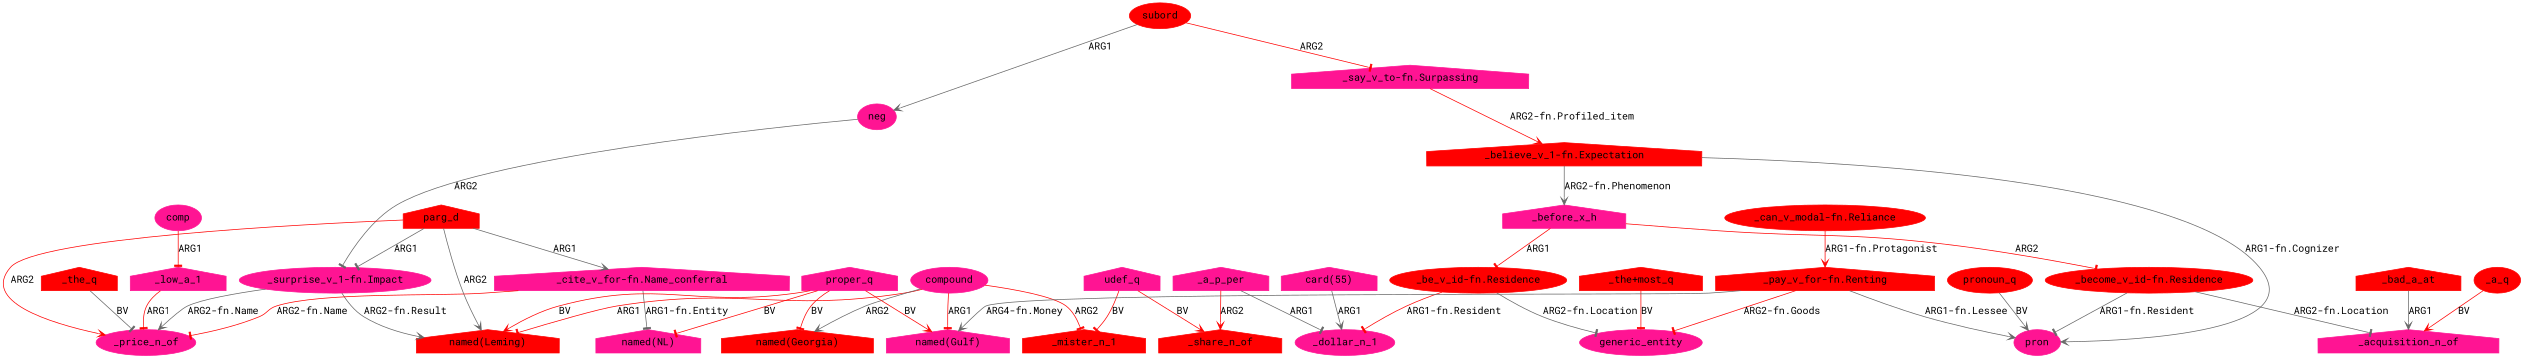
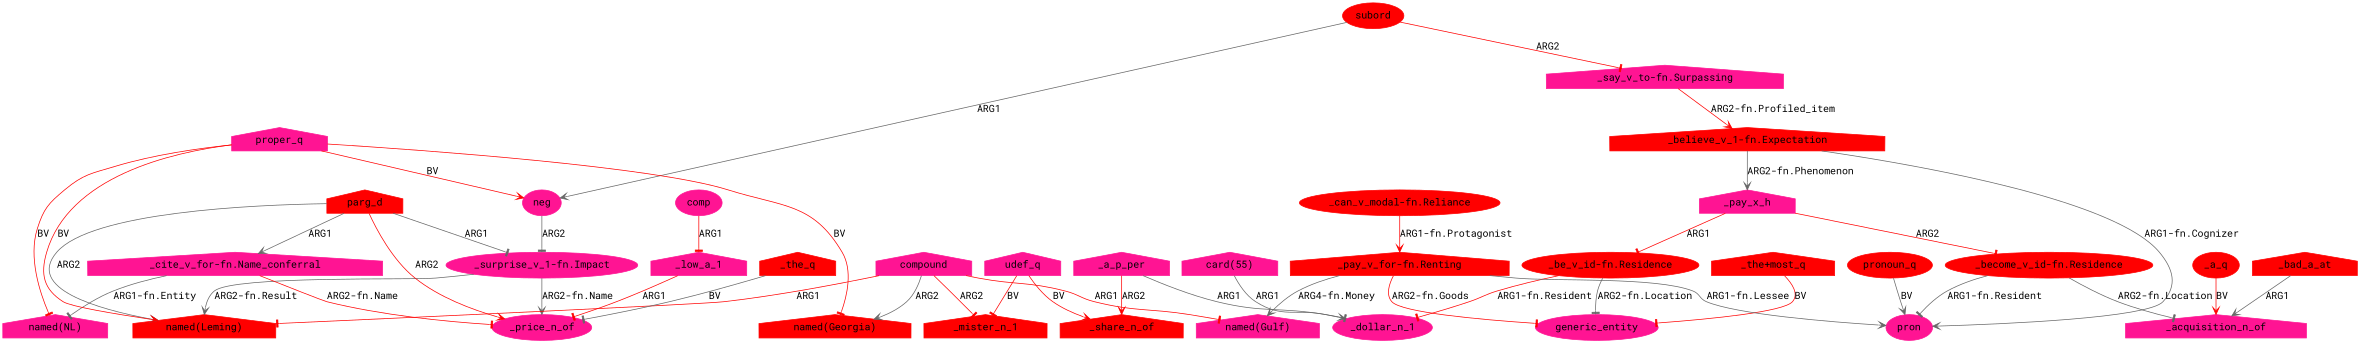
(1564, 218) -> (1747, 203)
(949, 280) -> (924, 265)
(896, 309) -> (419, 174)
